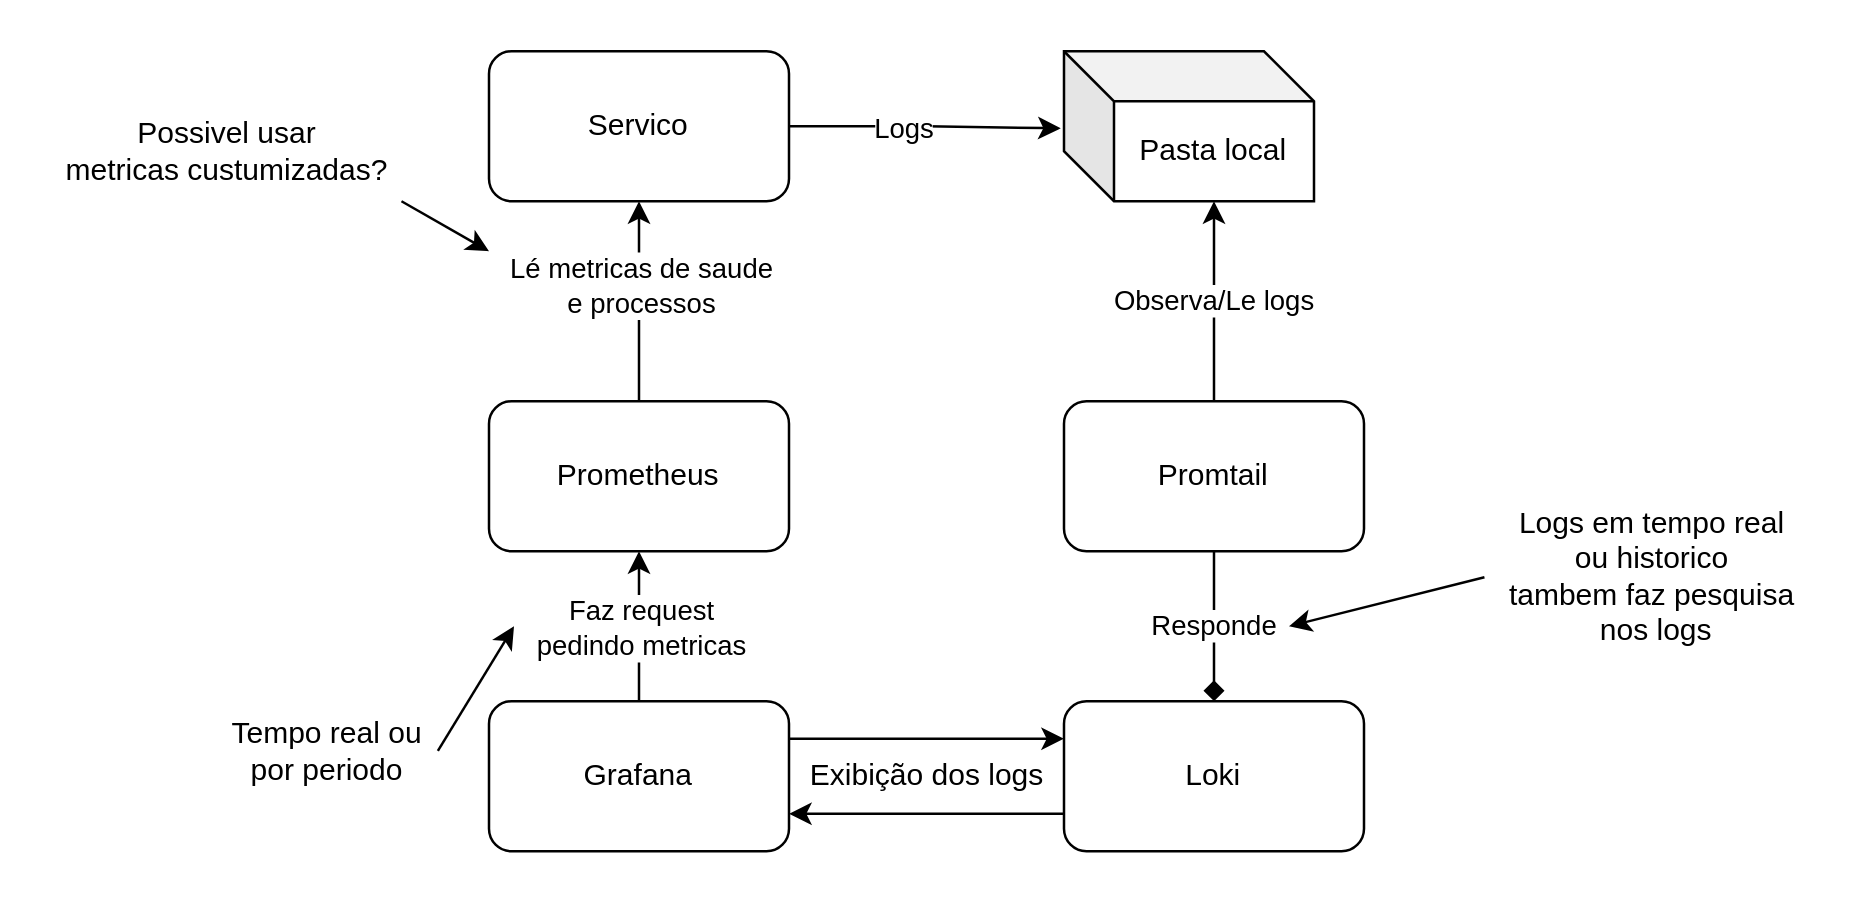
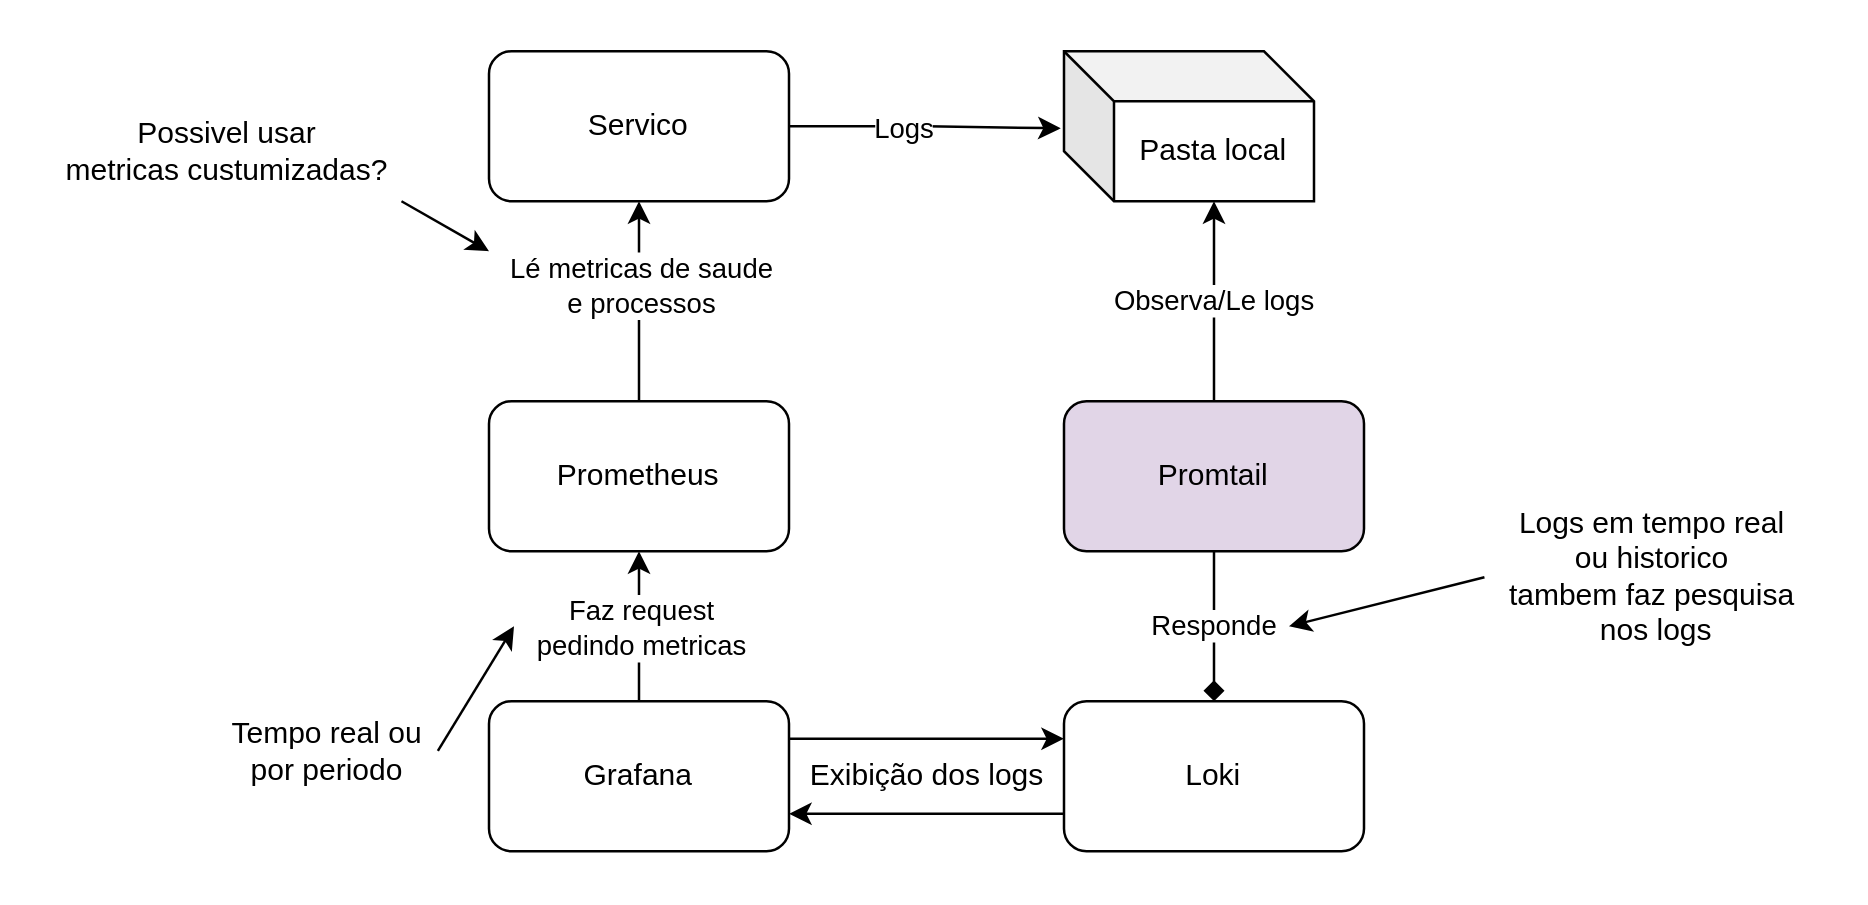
(1214, 476) -> (1214, 476)
